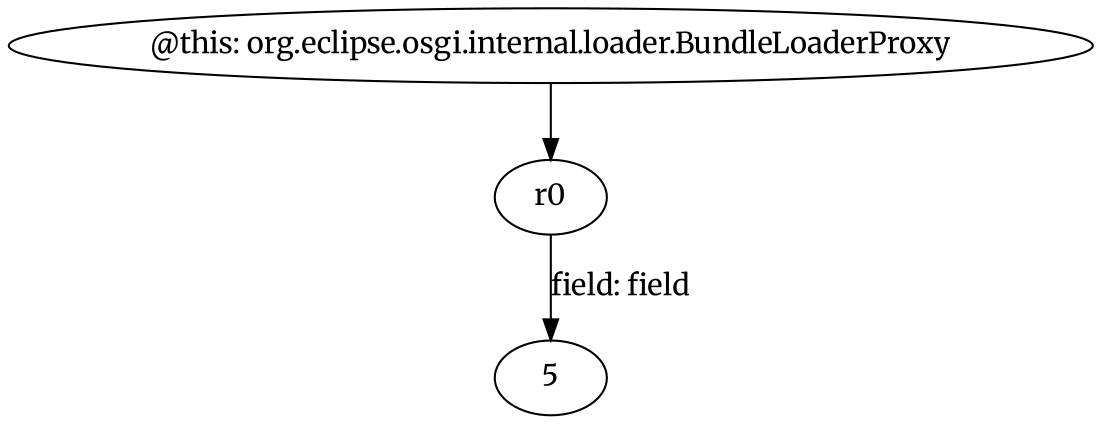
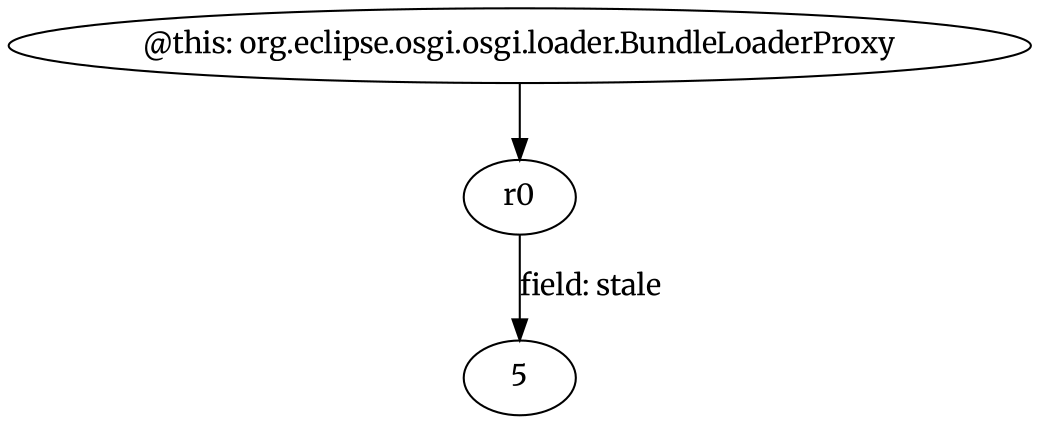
(551, 46) -> (520, 46)
(620, 288) -> (591, 288)
